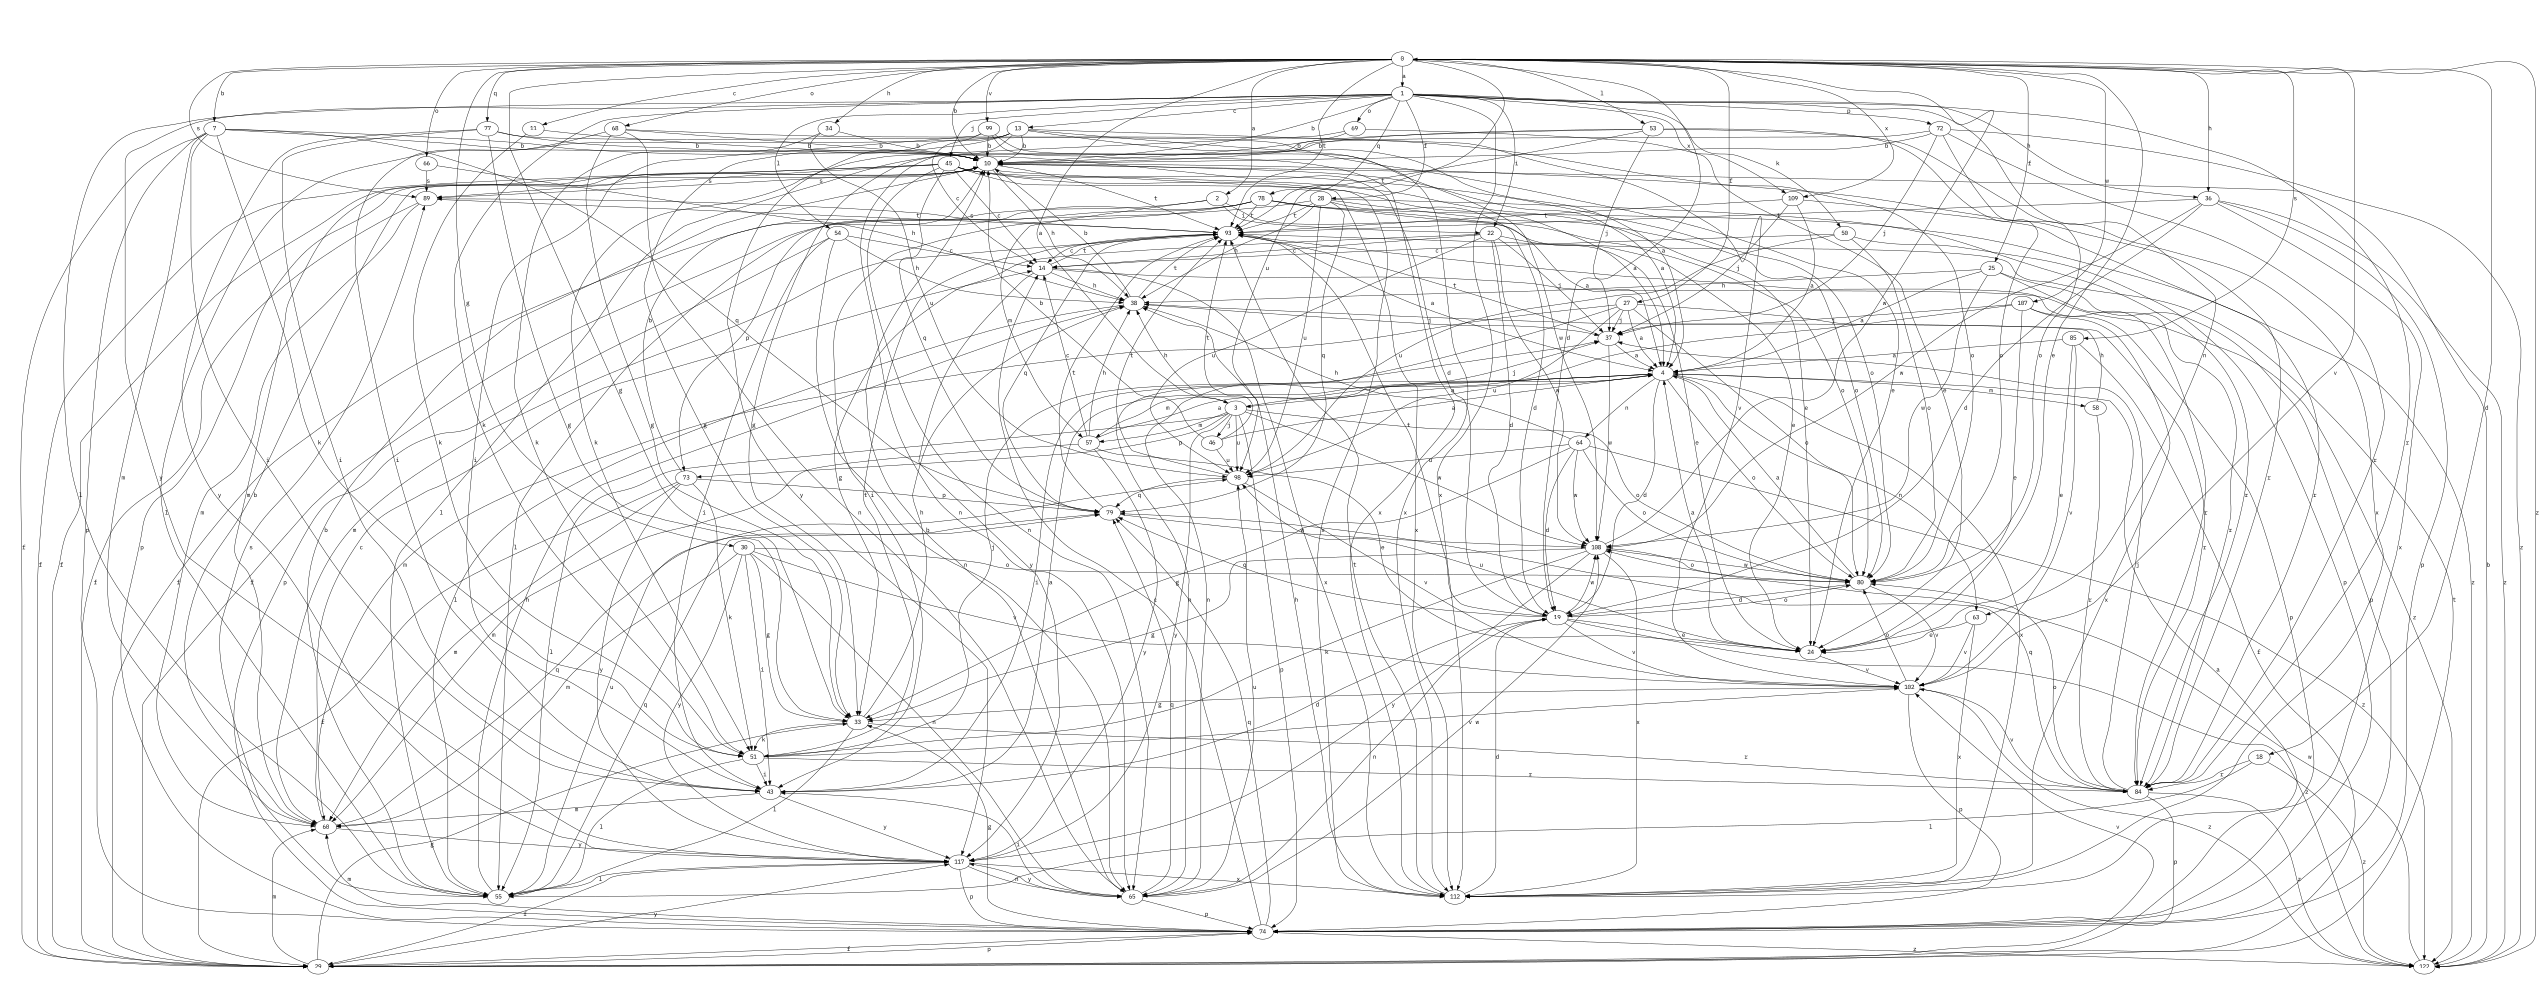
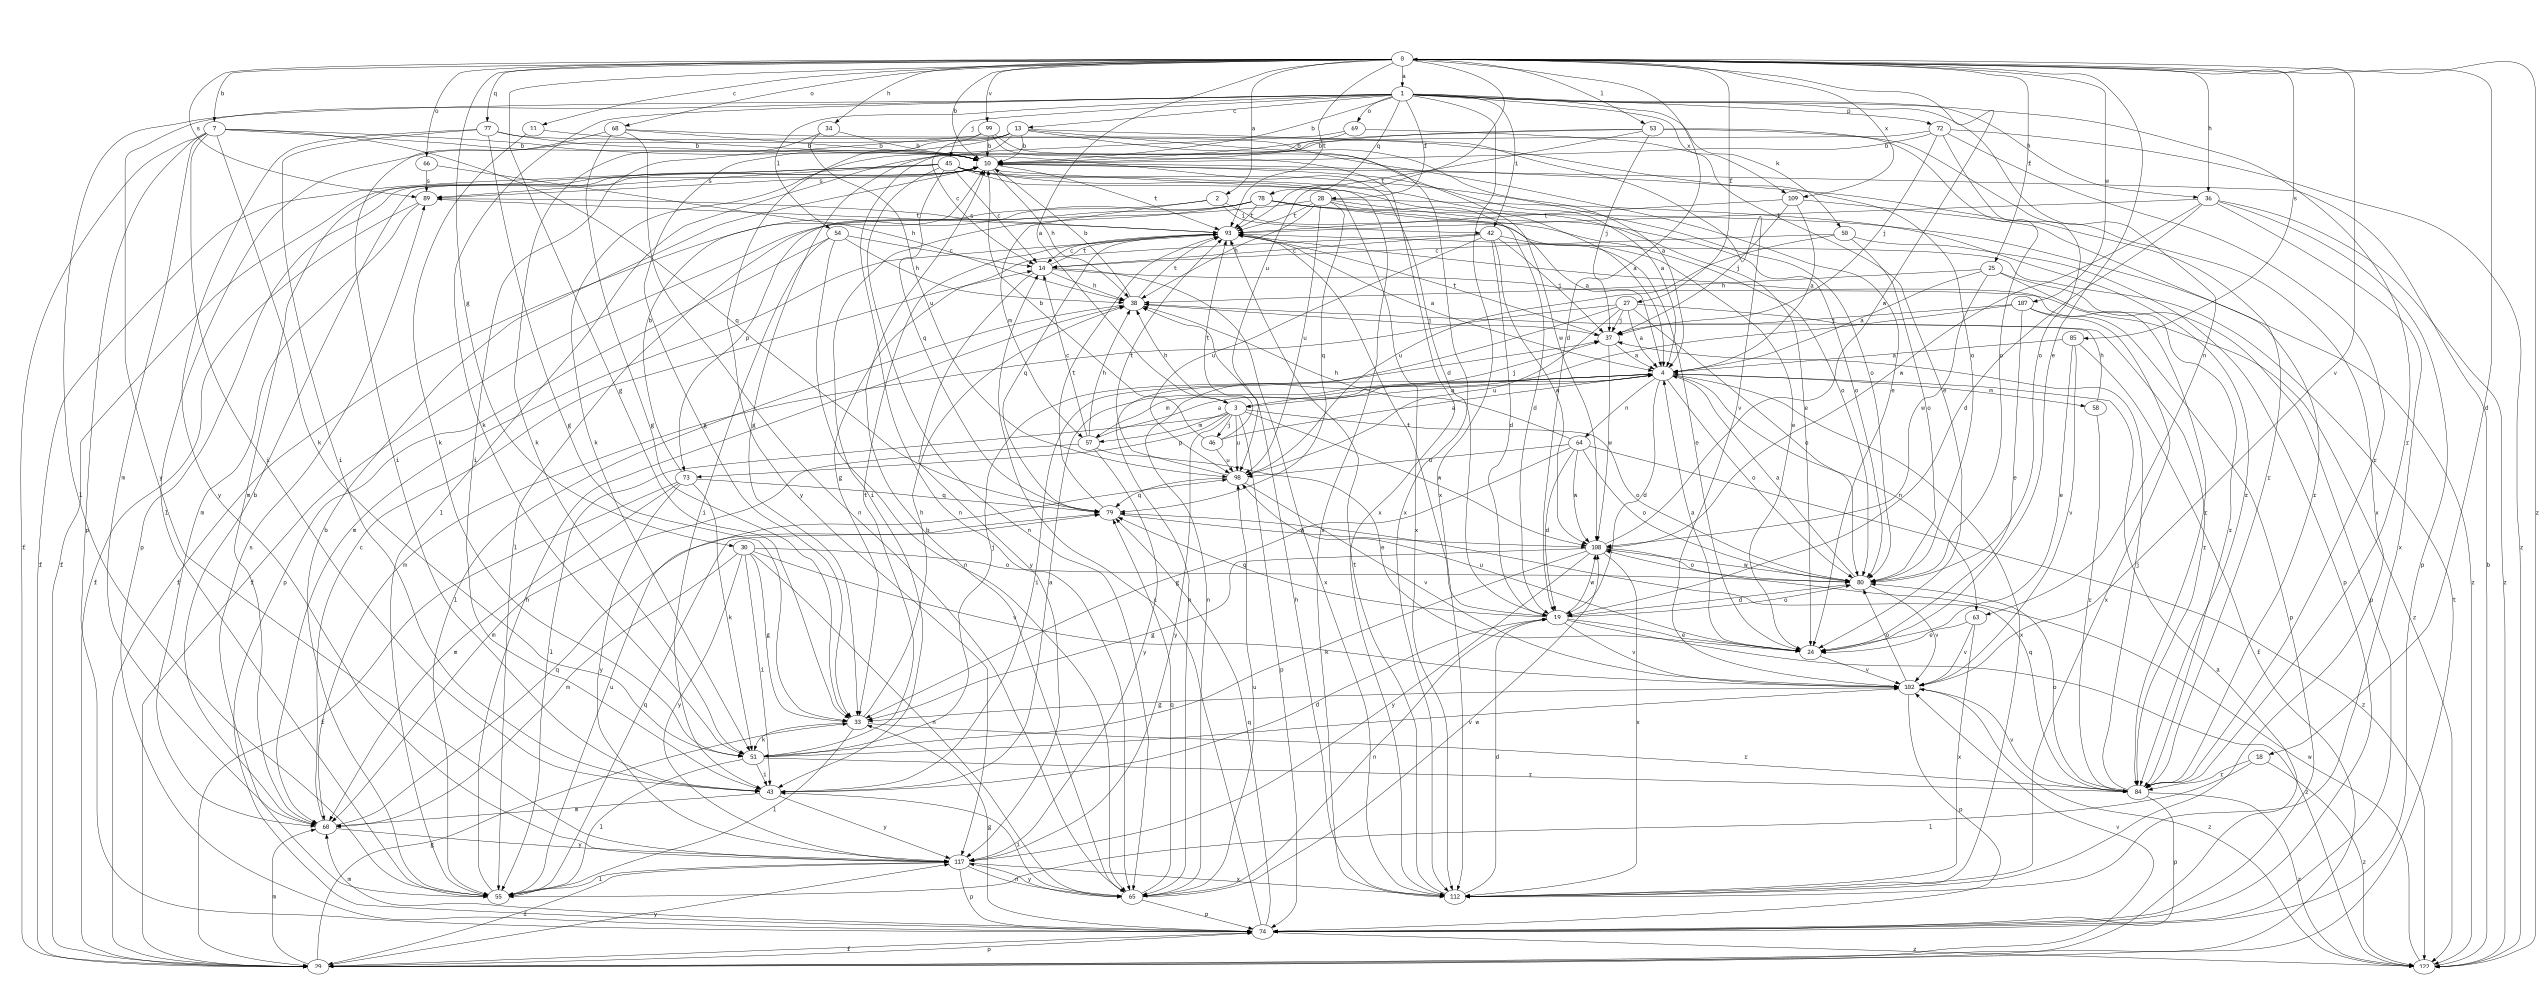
(1491, 234) -> (1491, 234)
(944, 495) -> (944, 495)
